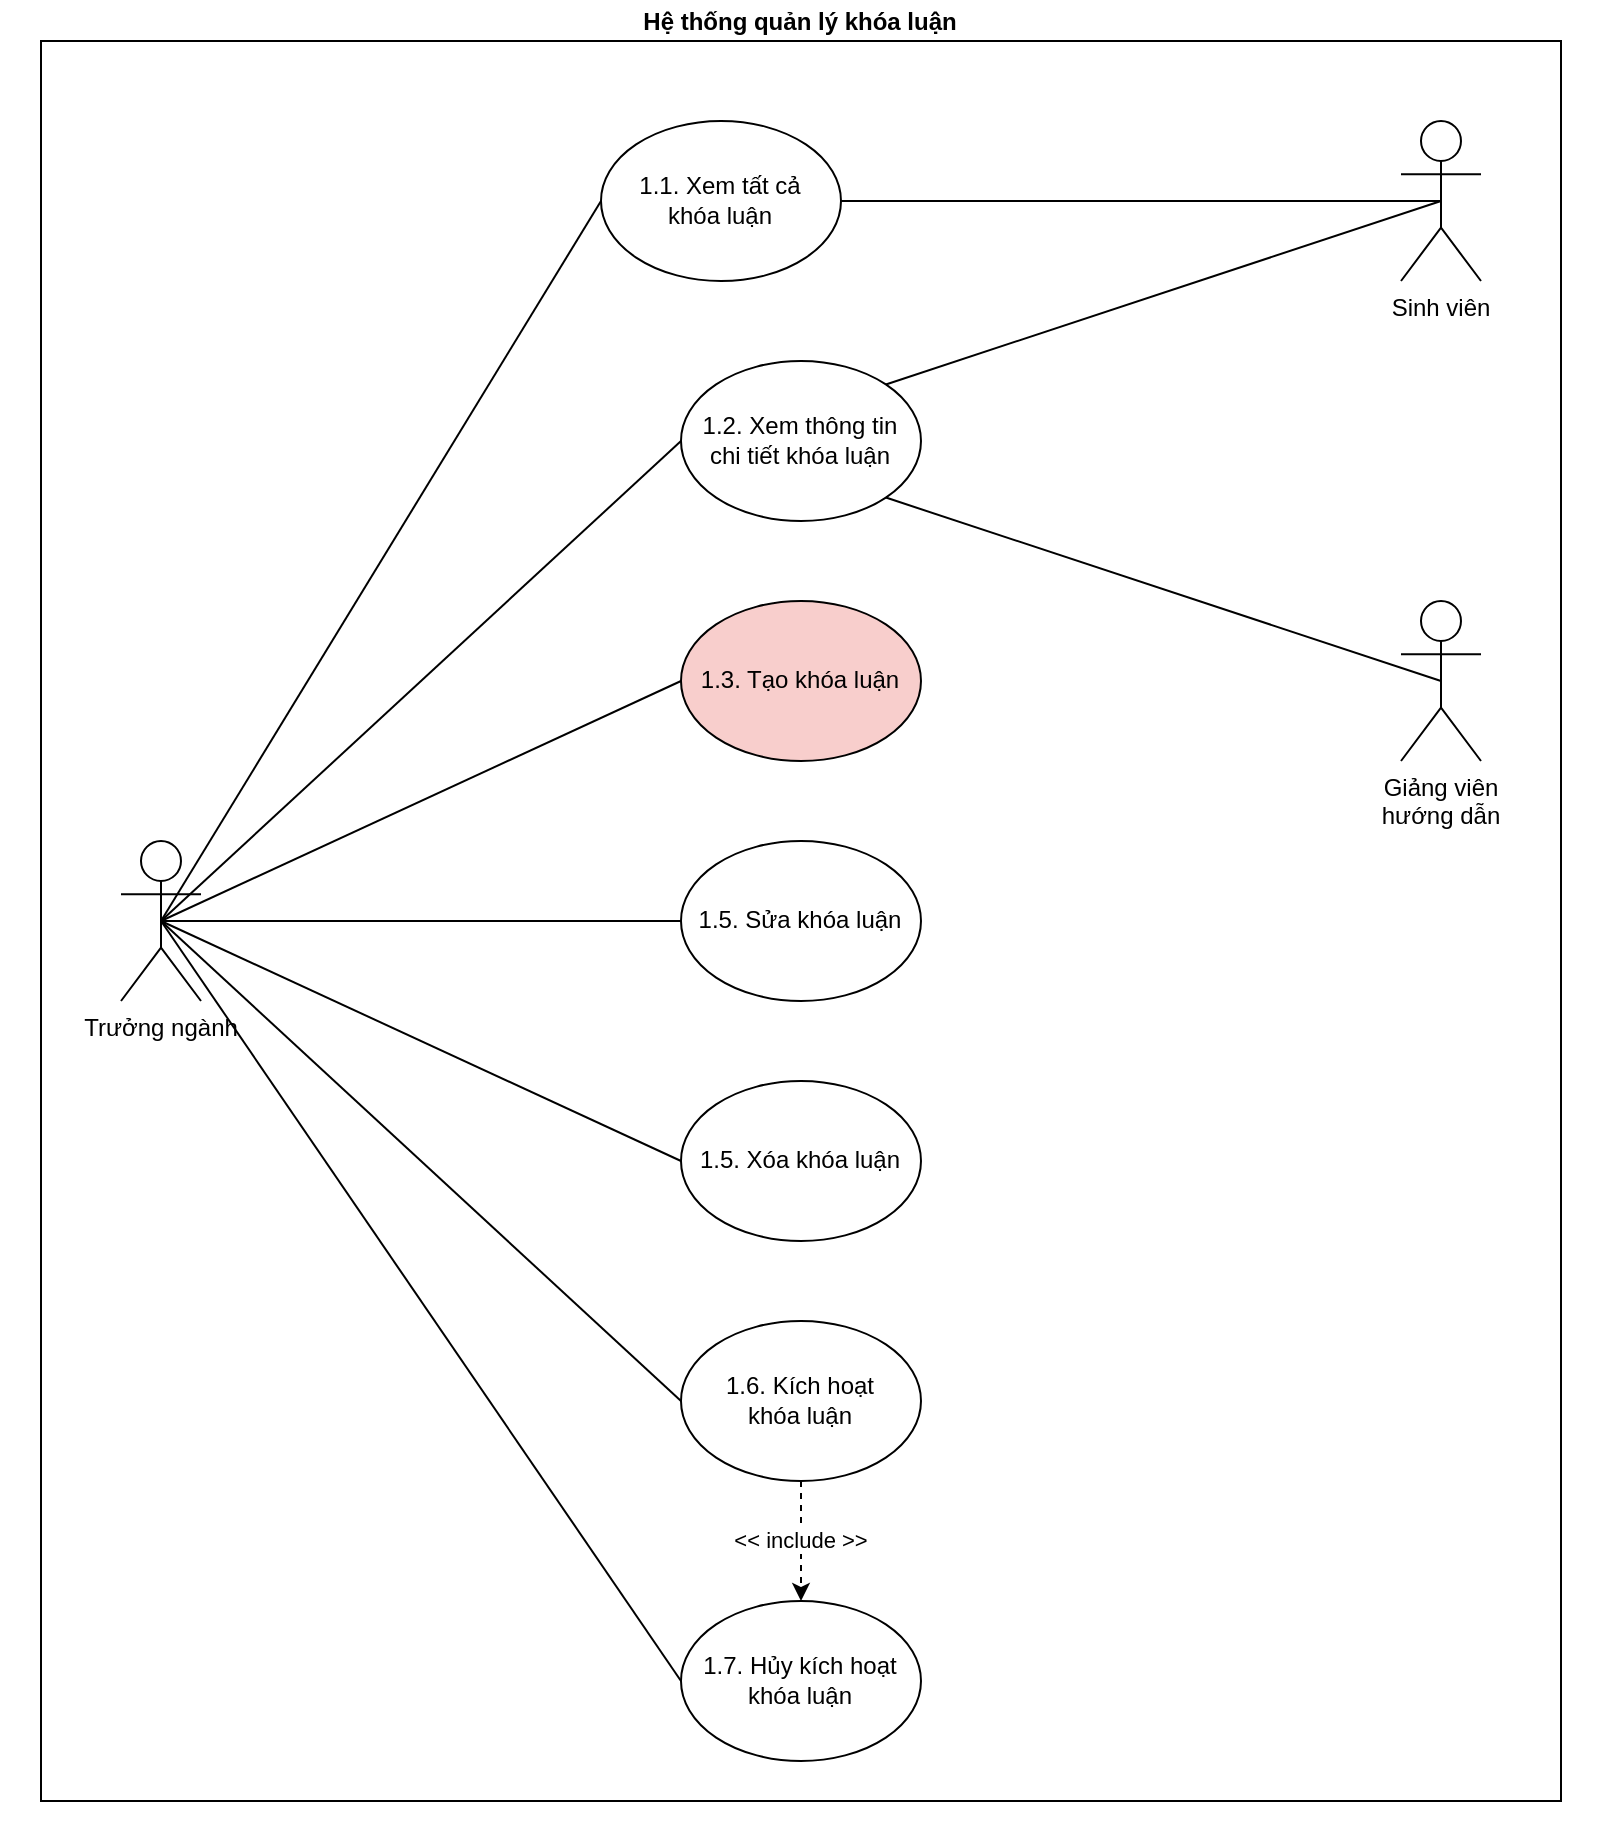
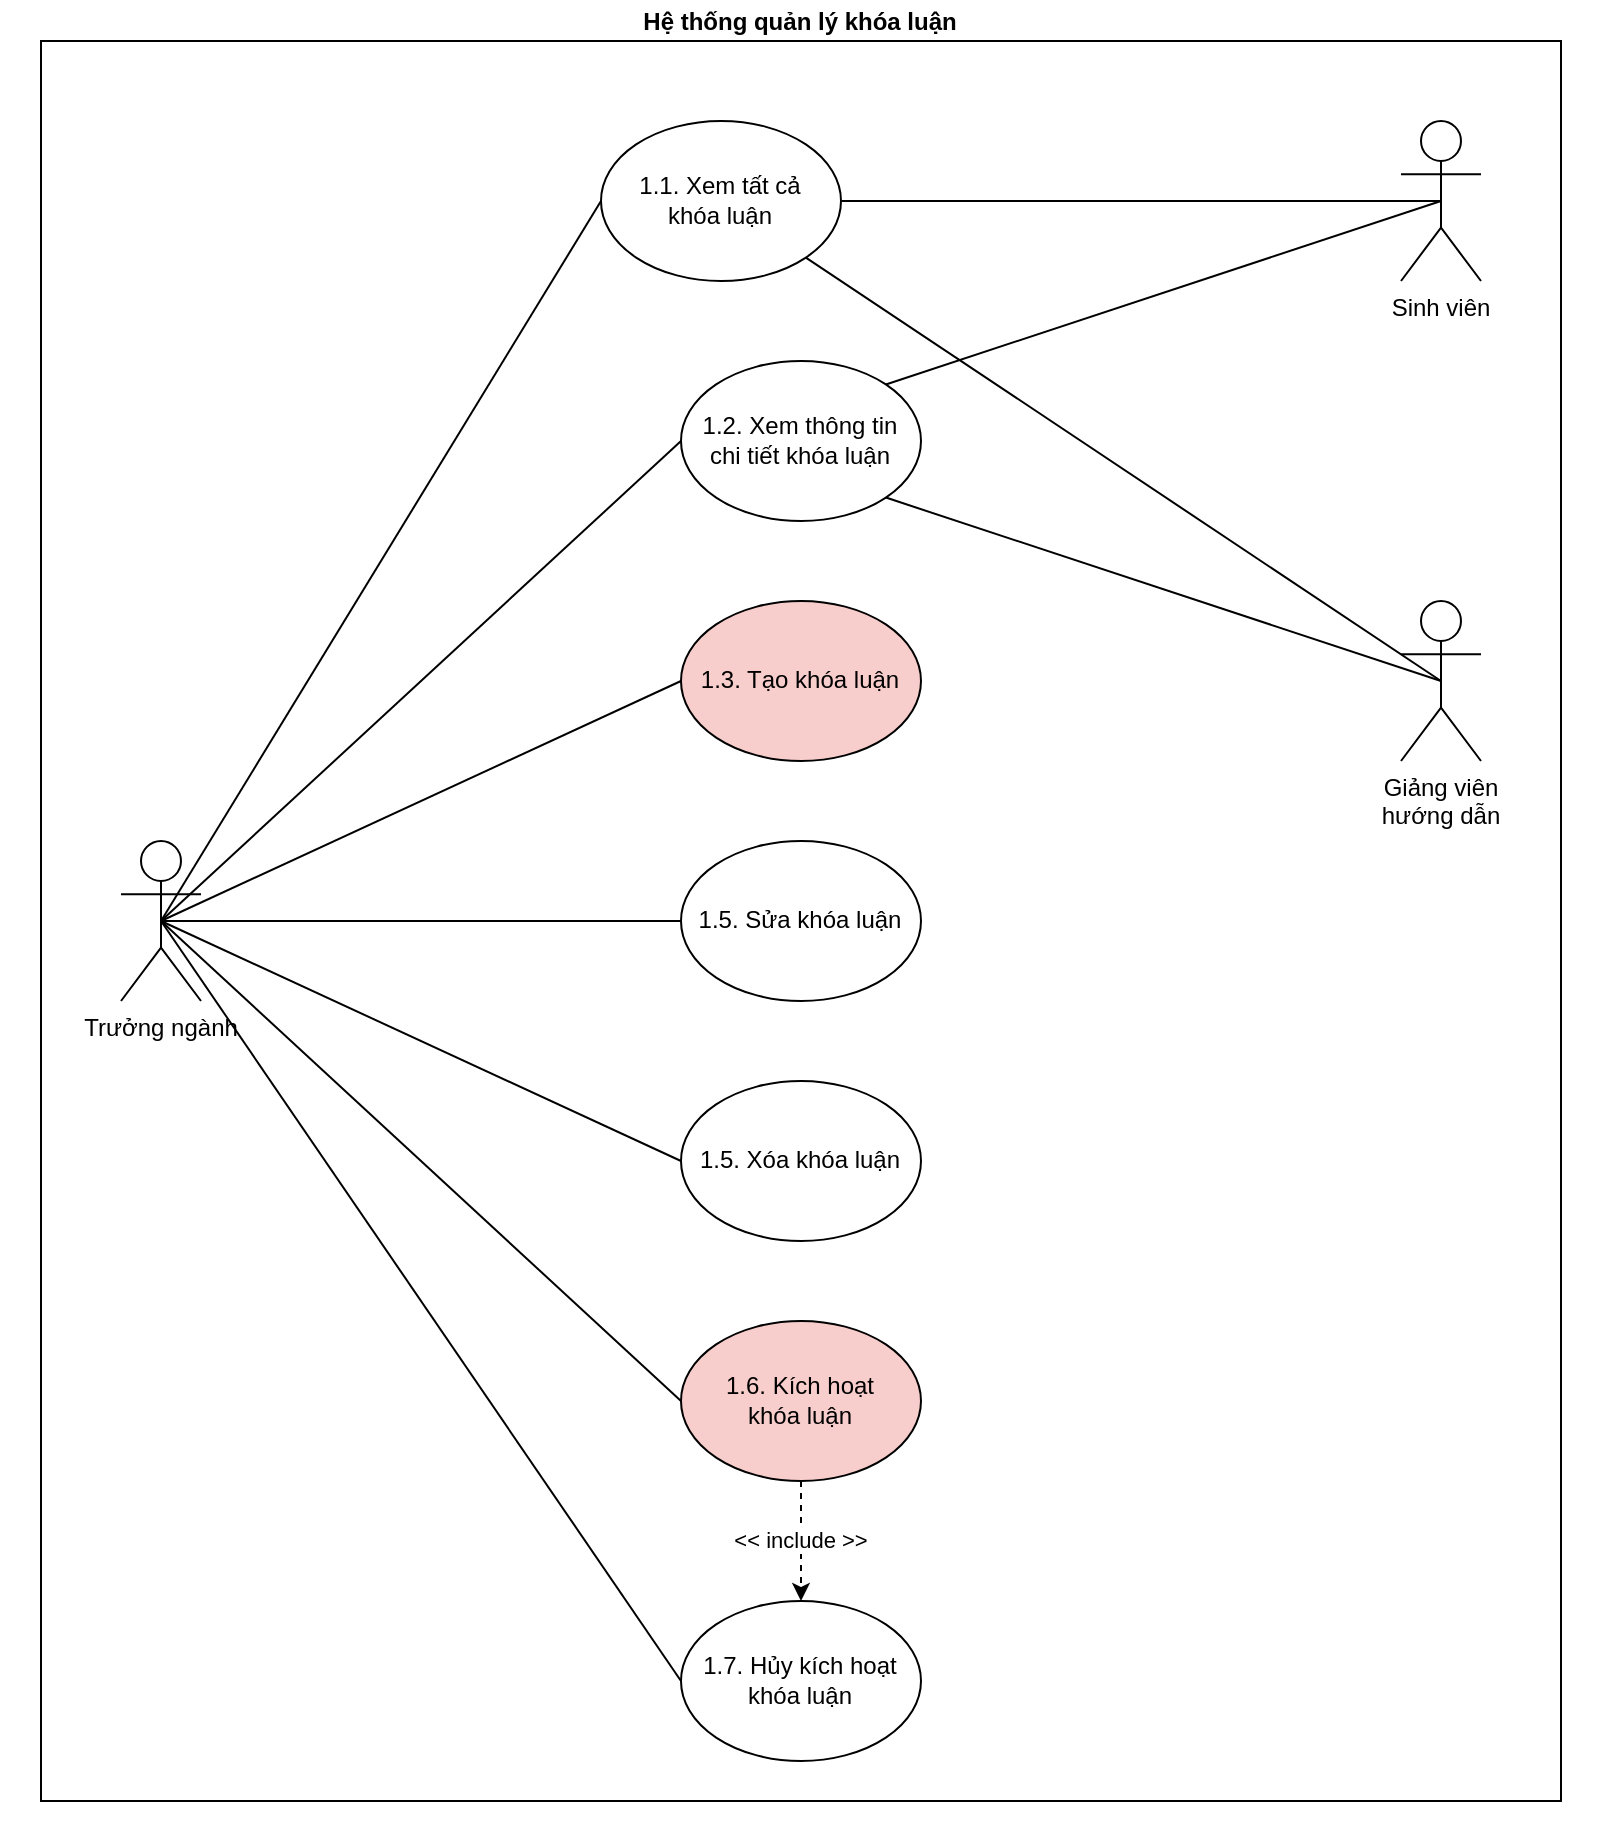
none -> (1196, 518)
(801, 1401) -> (801, 1401)
